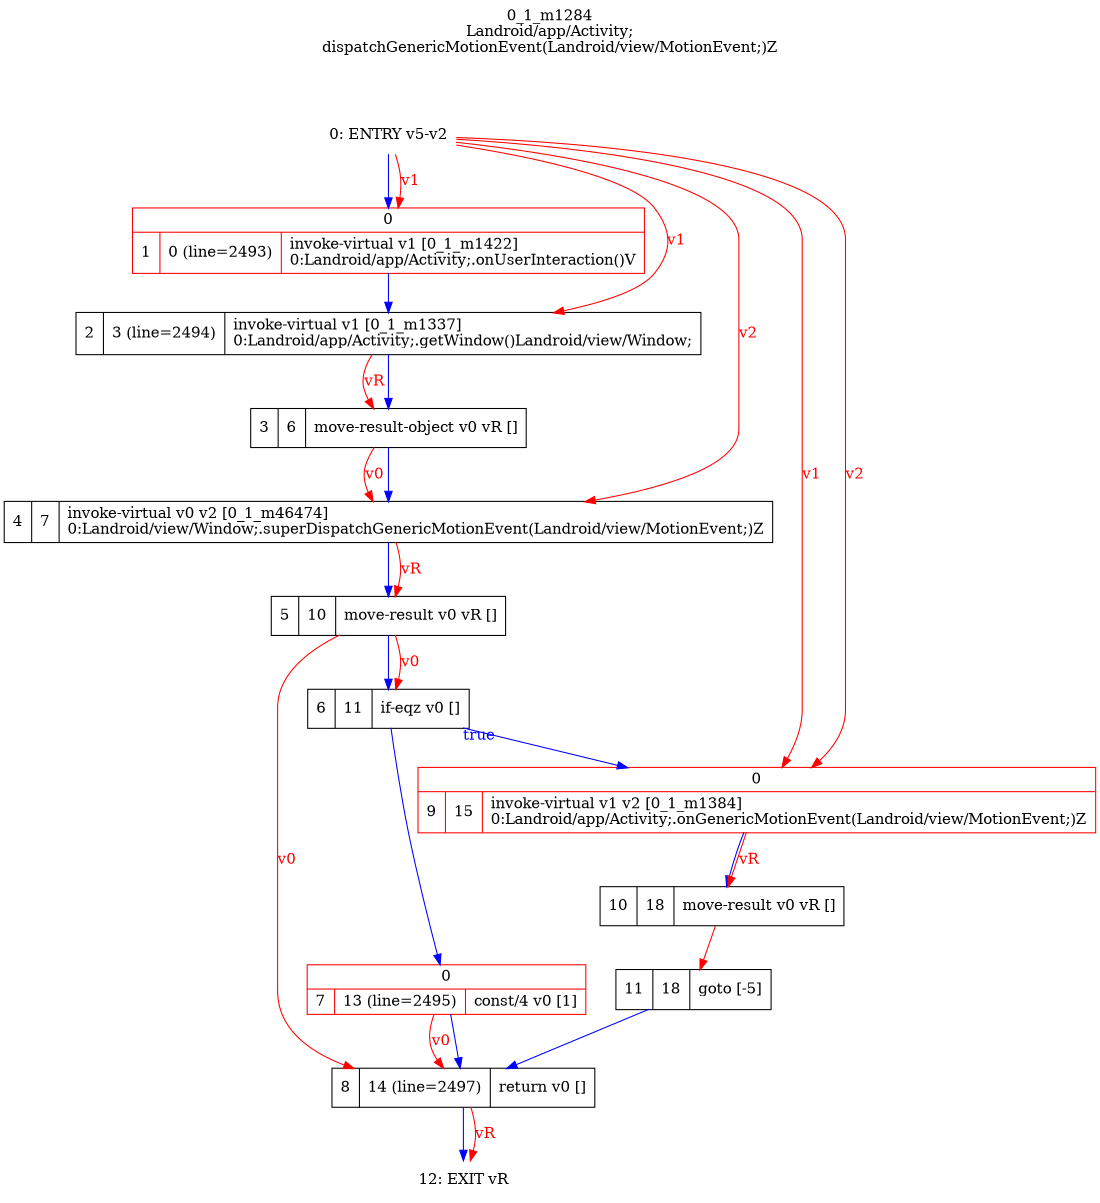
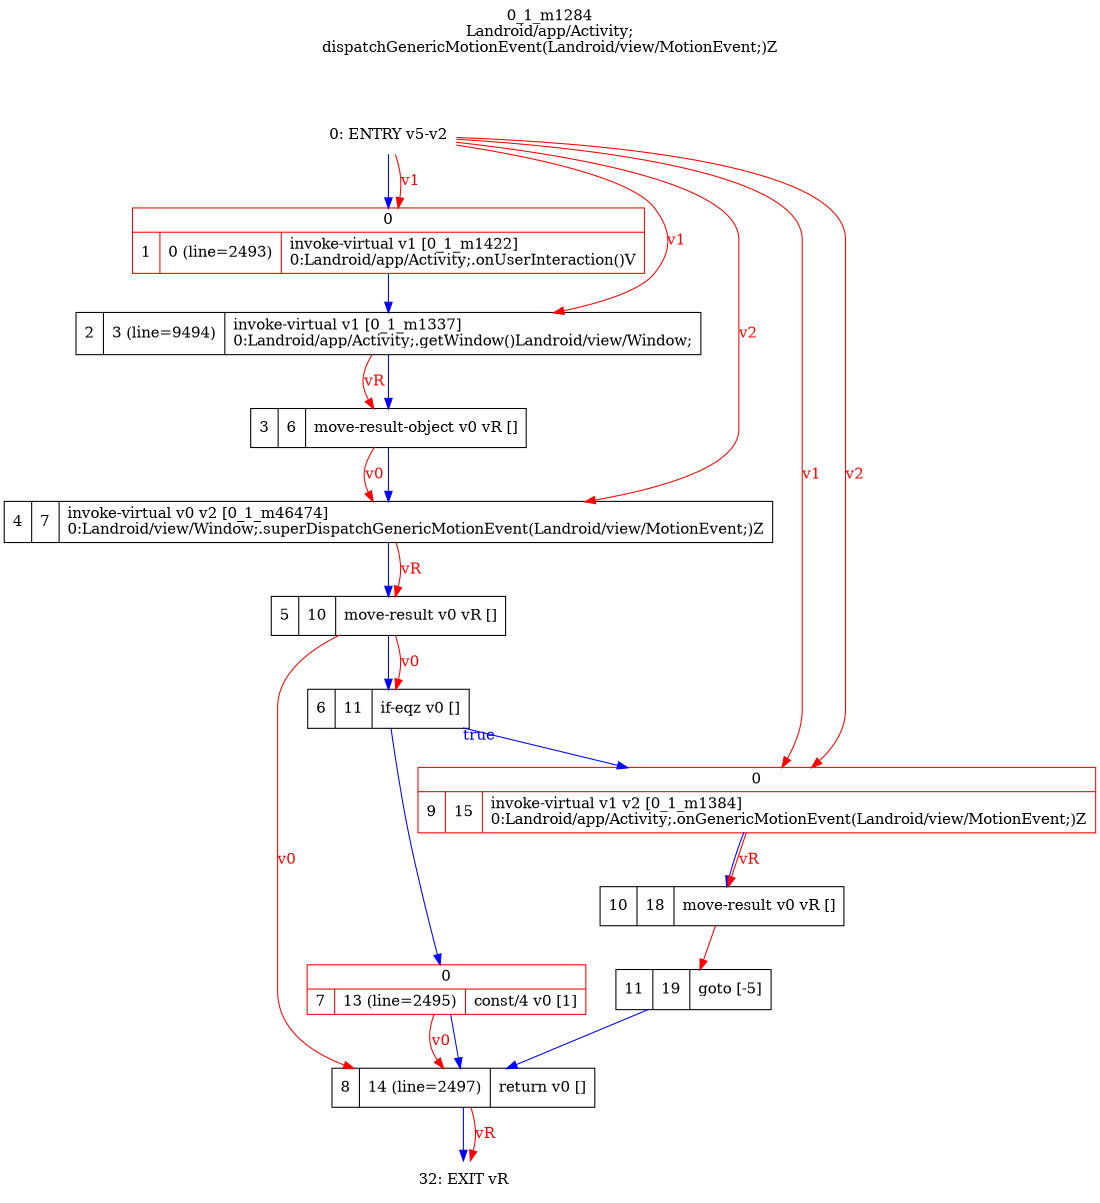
(164, 333) -> (164, 333)
(671, 989) -> (671, 989)
(463, 1180) -> (463, 1180)
